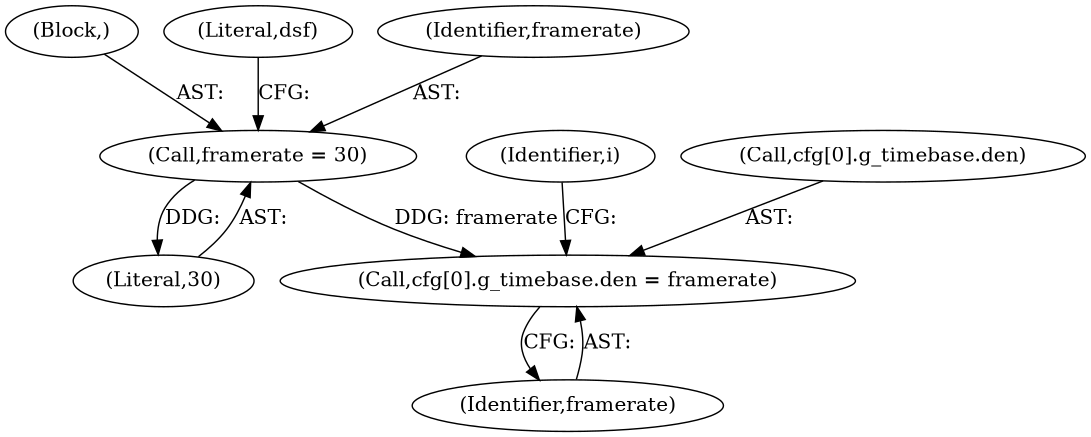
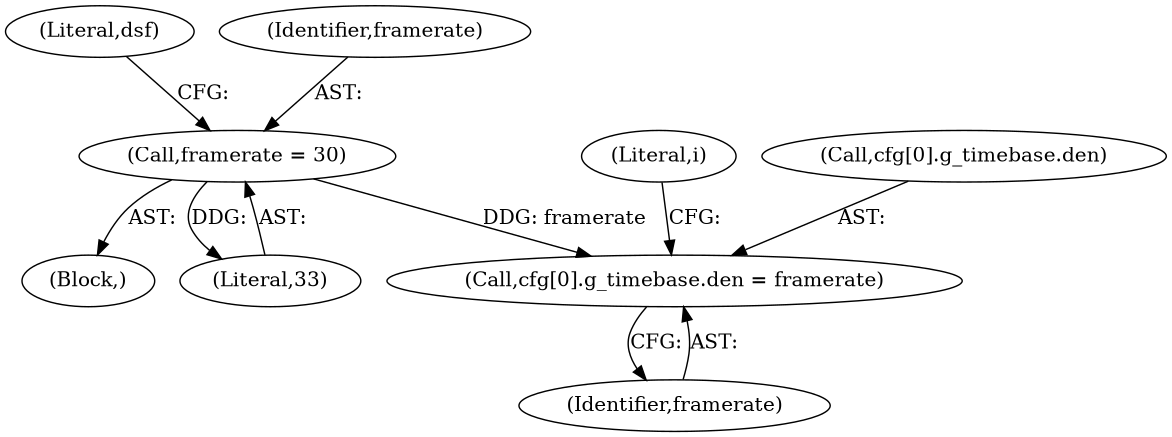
(157, 89) -> (132, 205)
(561, 156) -> (659, 156)
(164, 281) -> (270, 281)
